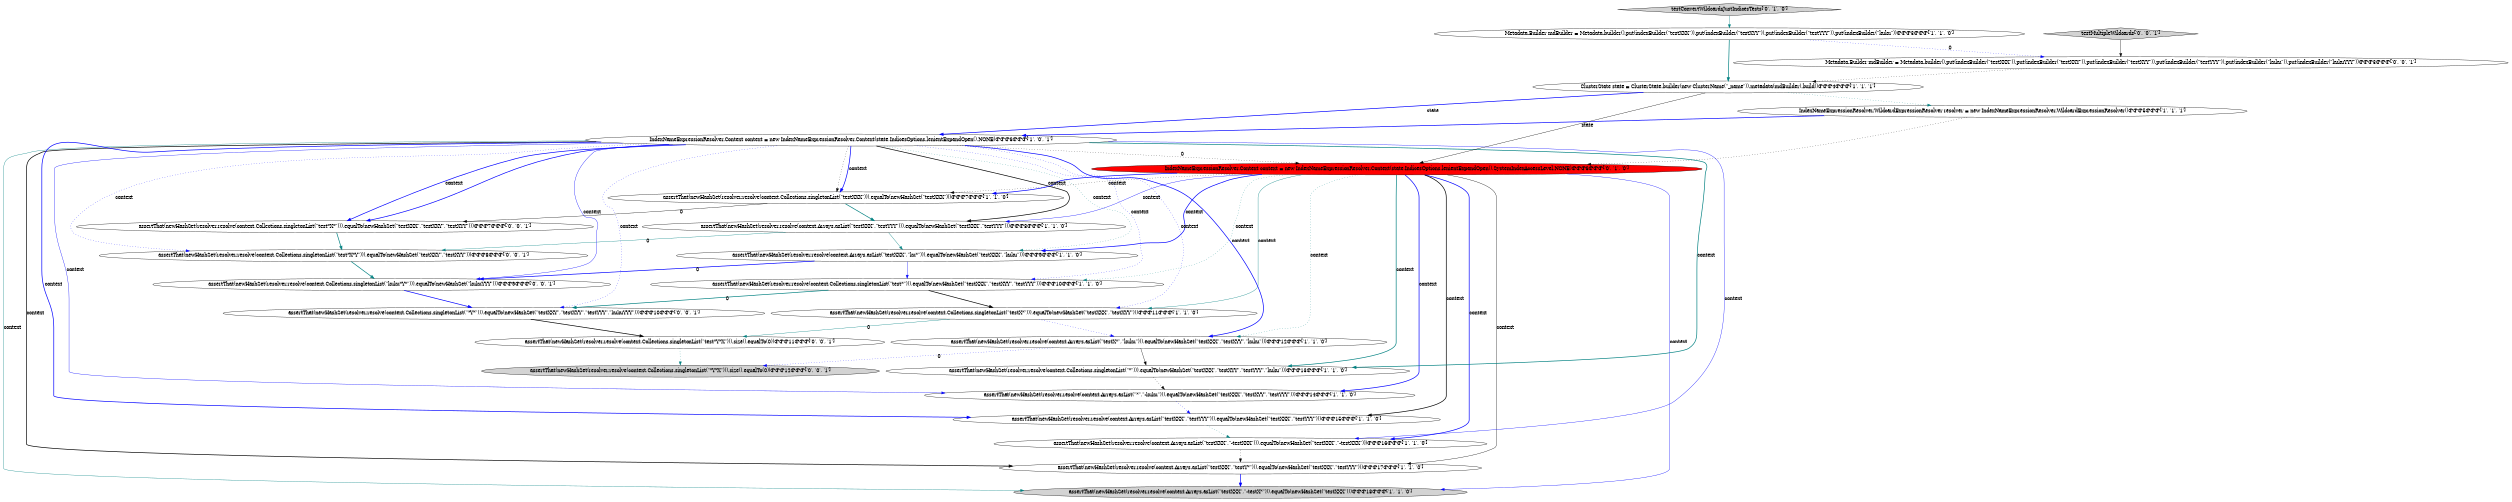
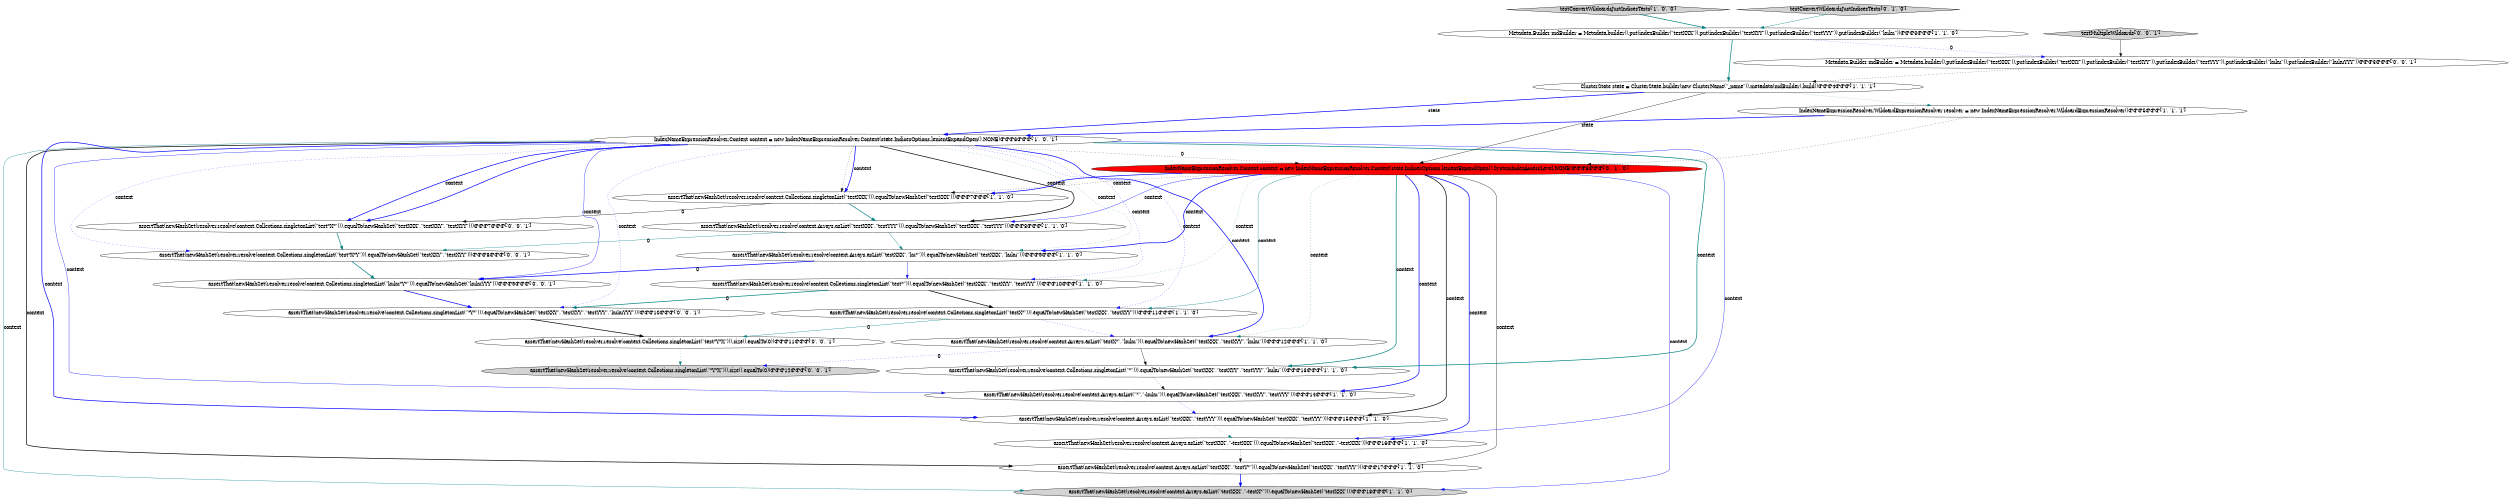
none -> (1618, 10)
